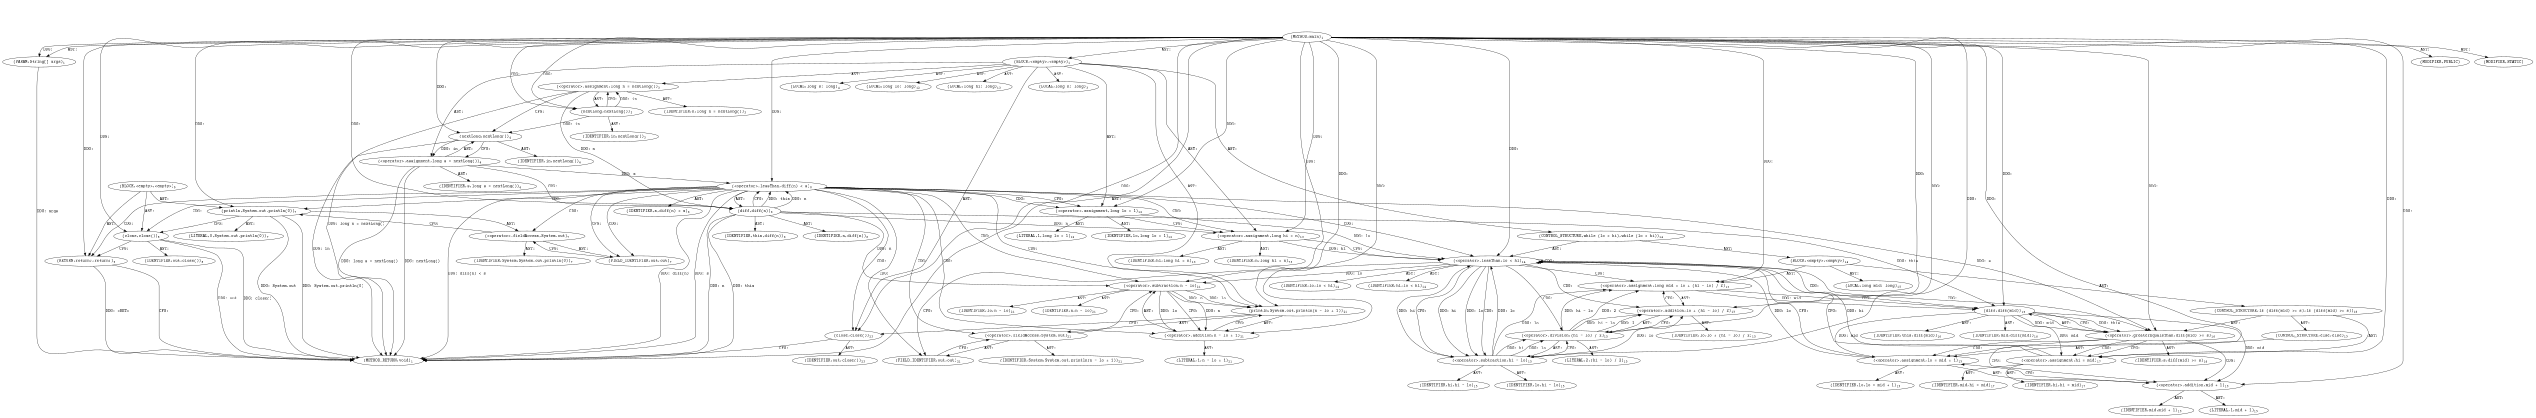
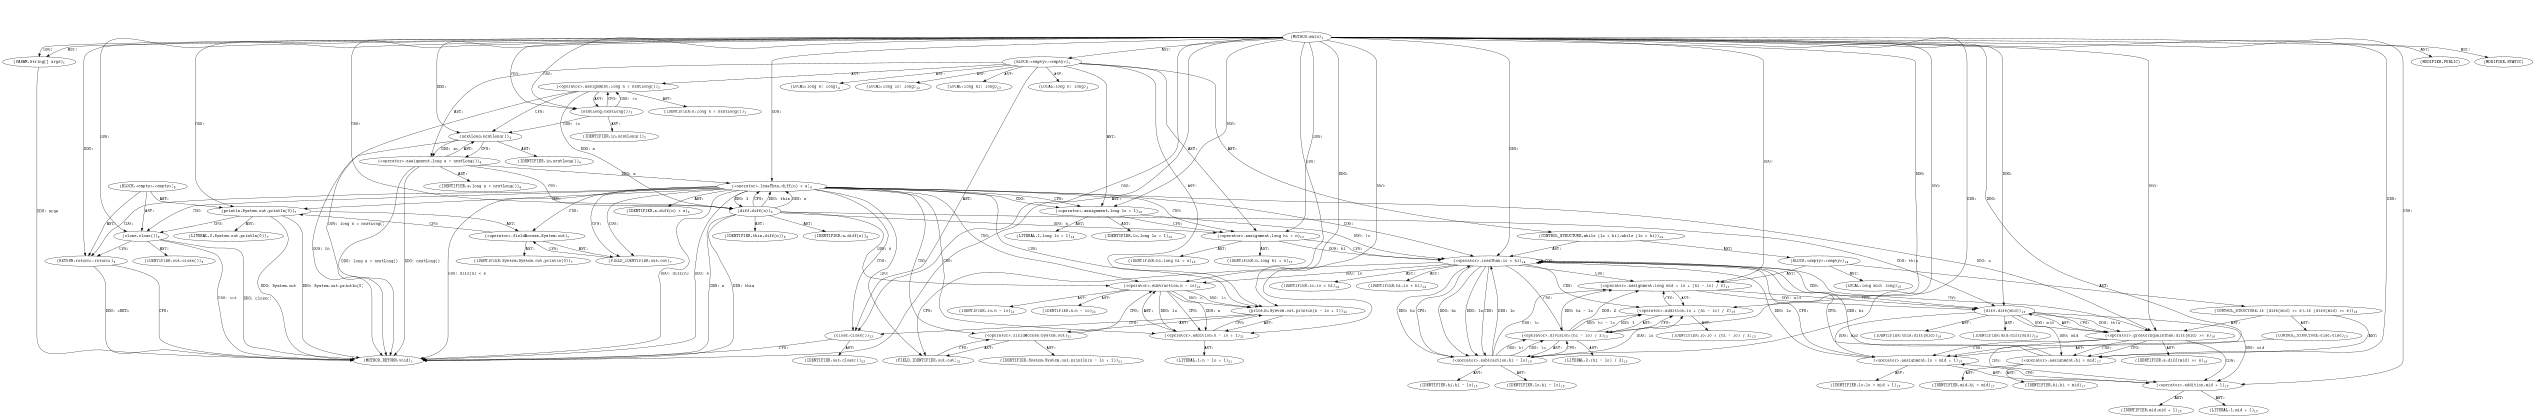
(742, 199) -> (742, 199)
